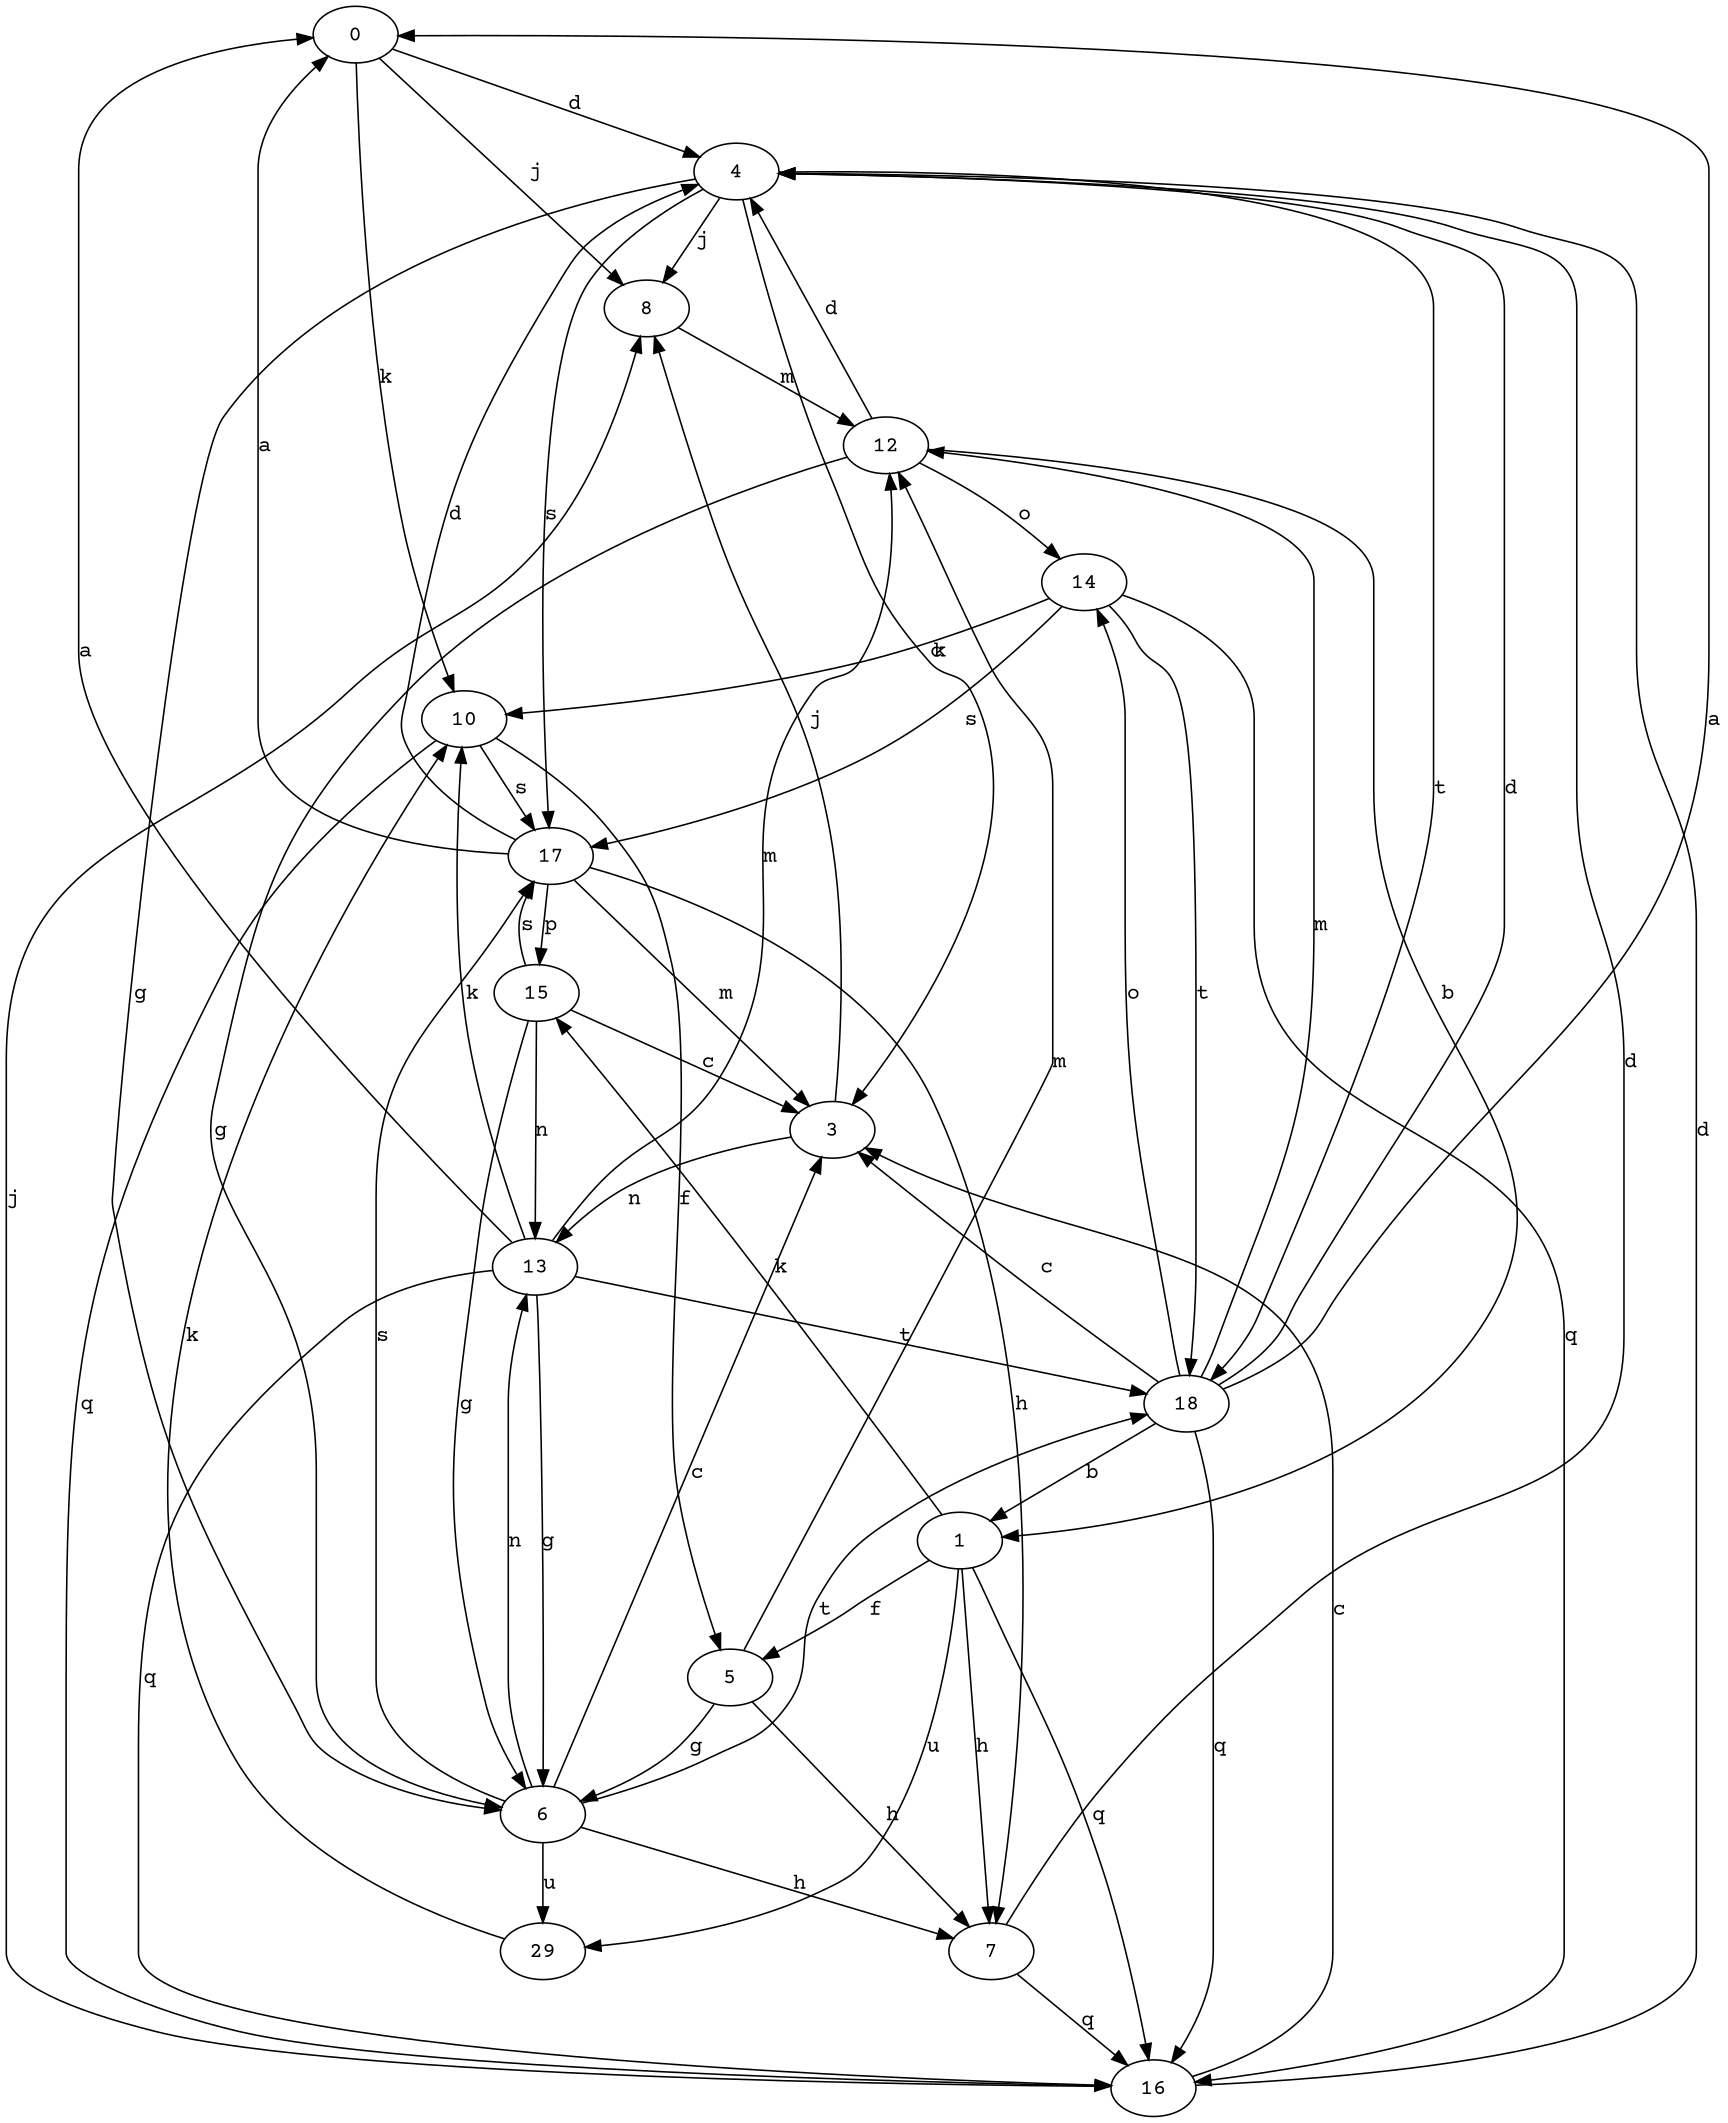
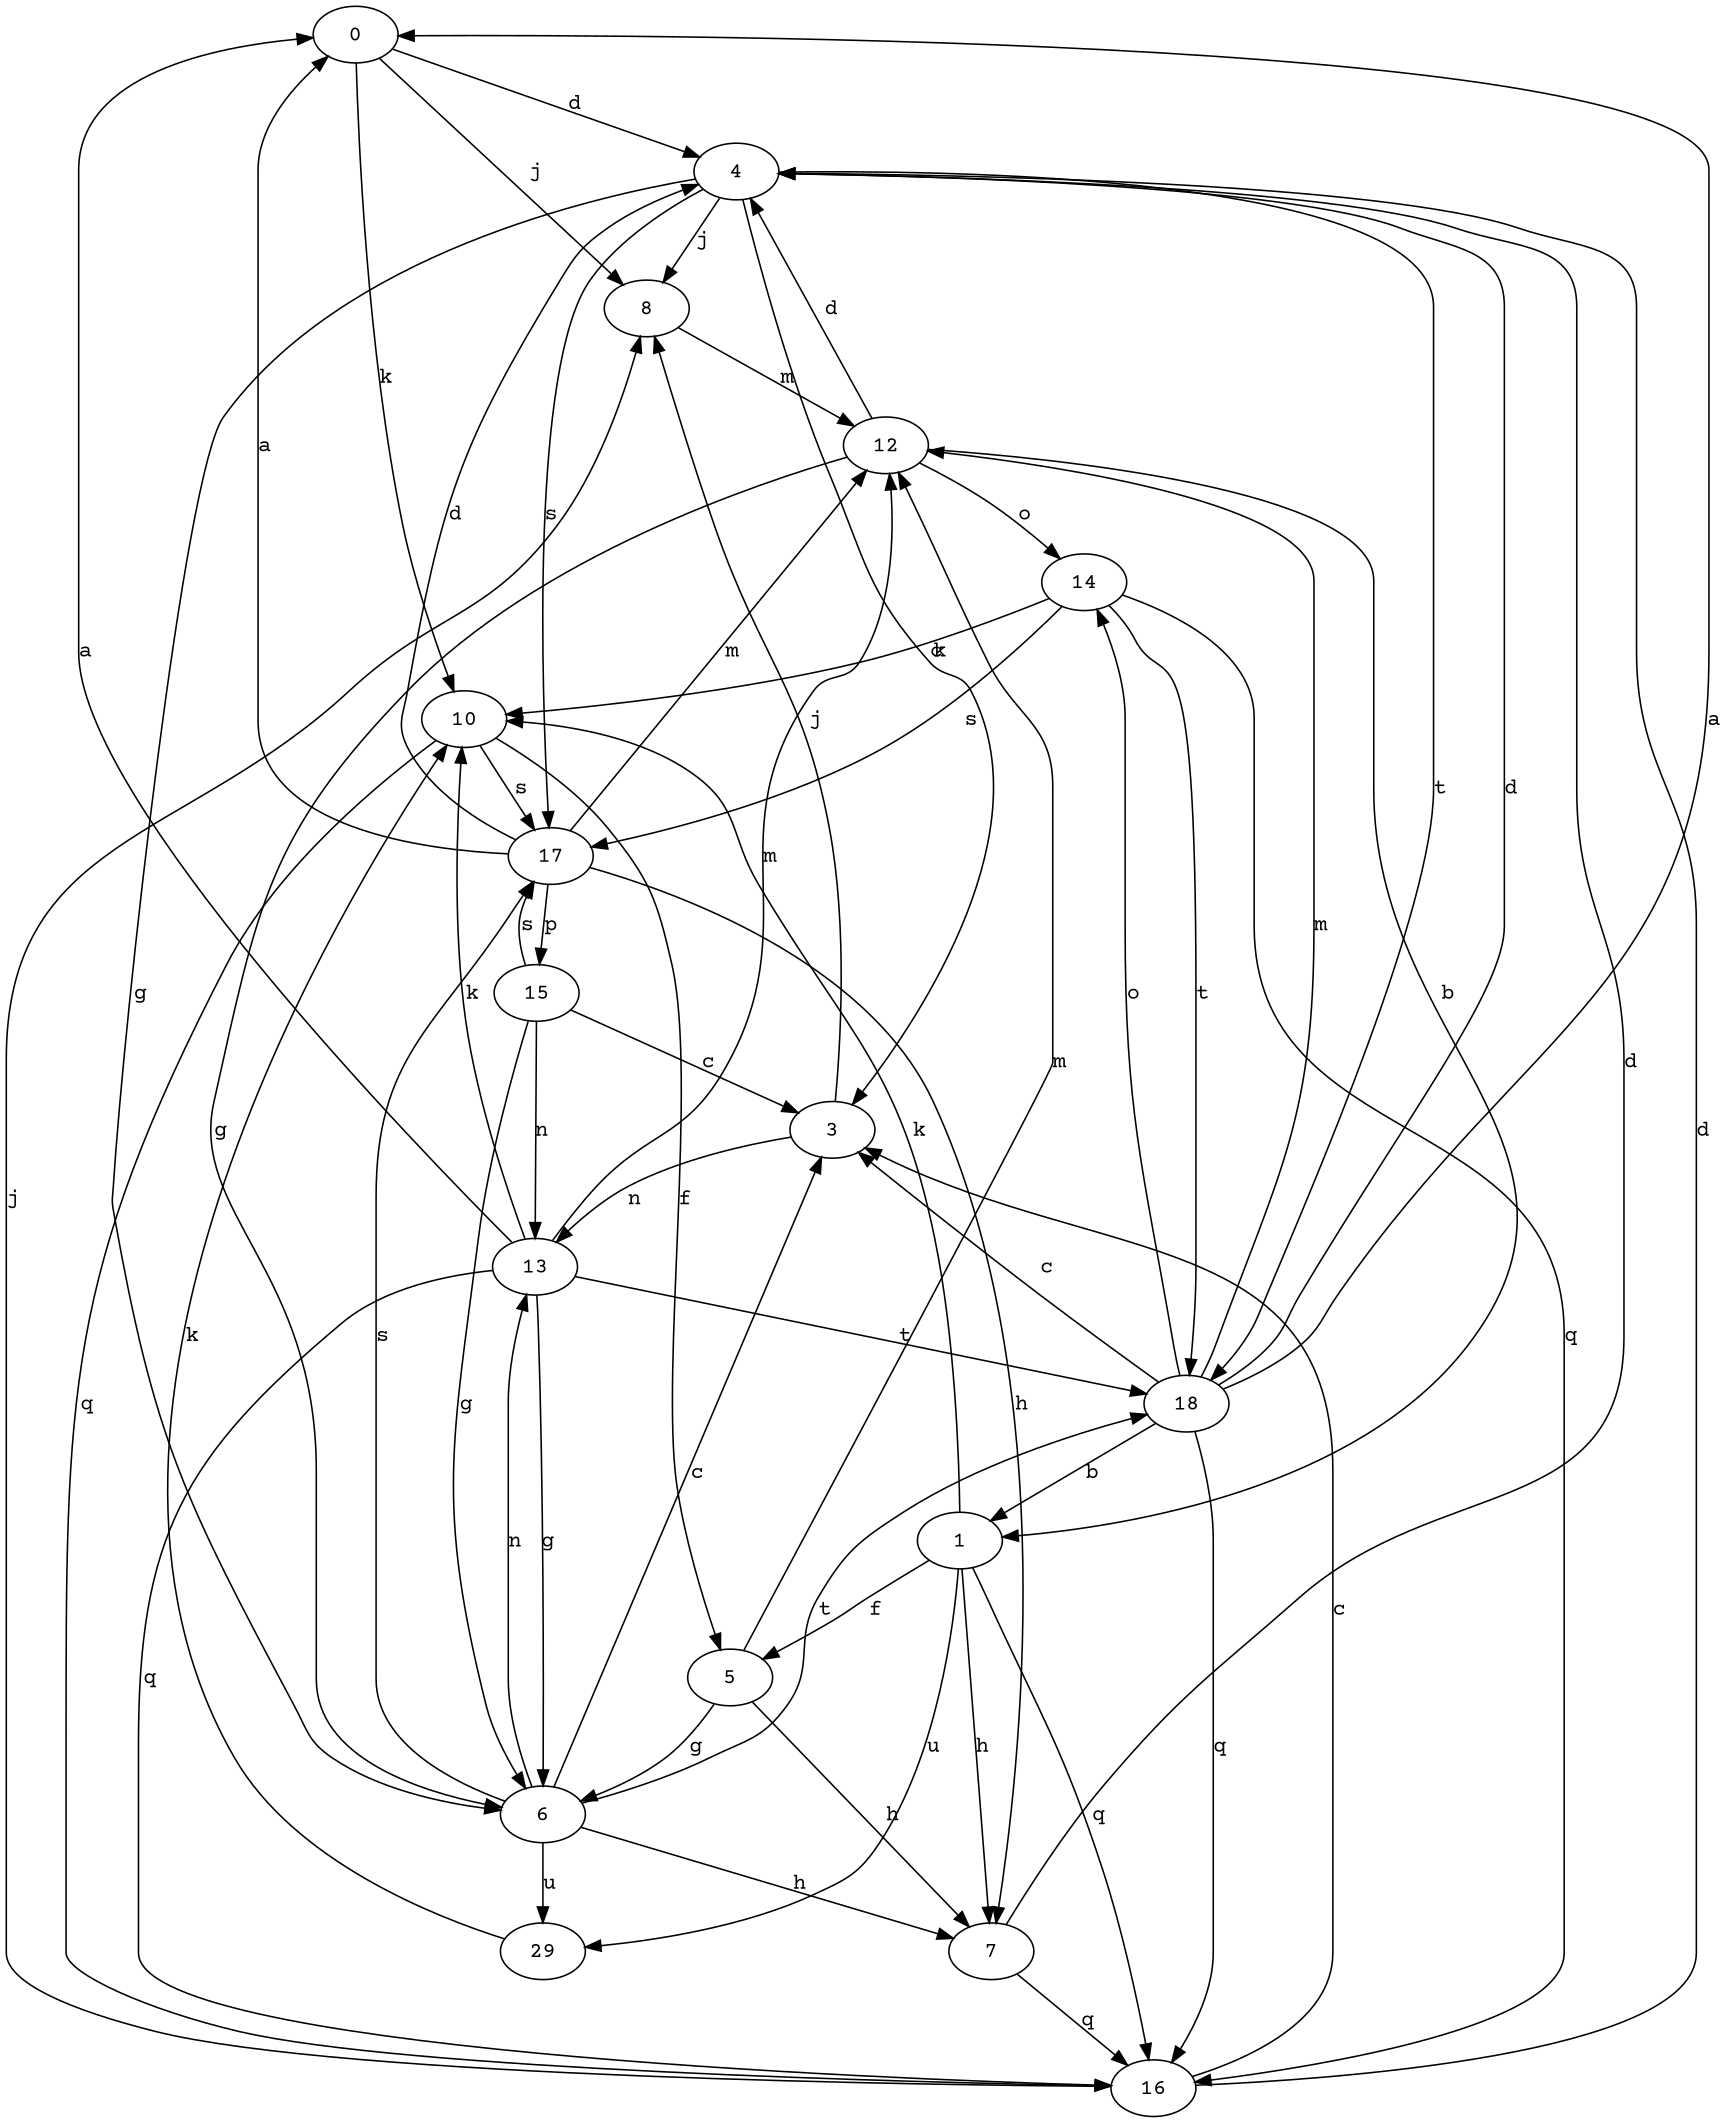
(686, 988) -> (713, 657)
(758, 1271) -> (857, 1037)
